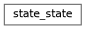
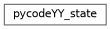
(43, 15) -> (55, 15)
